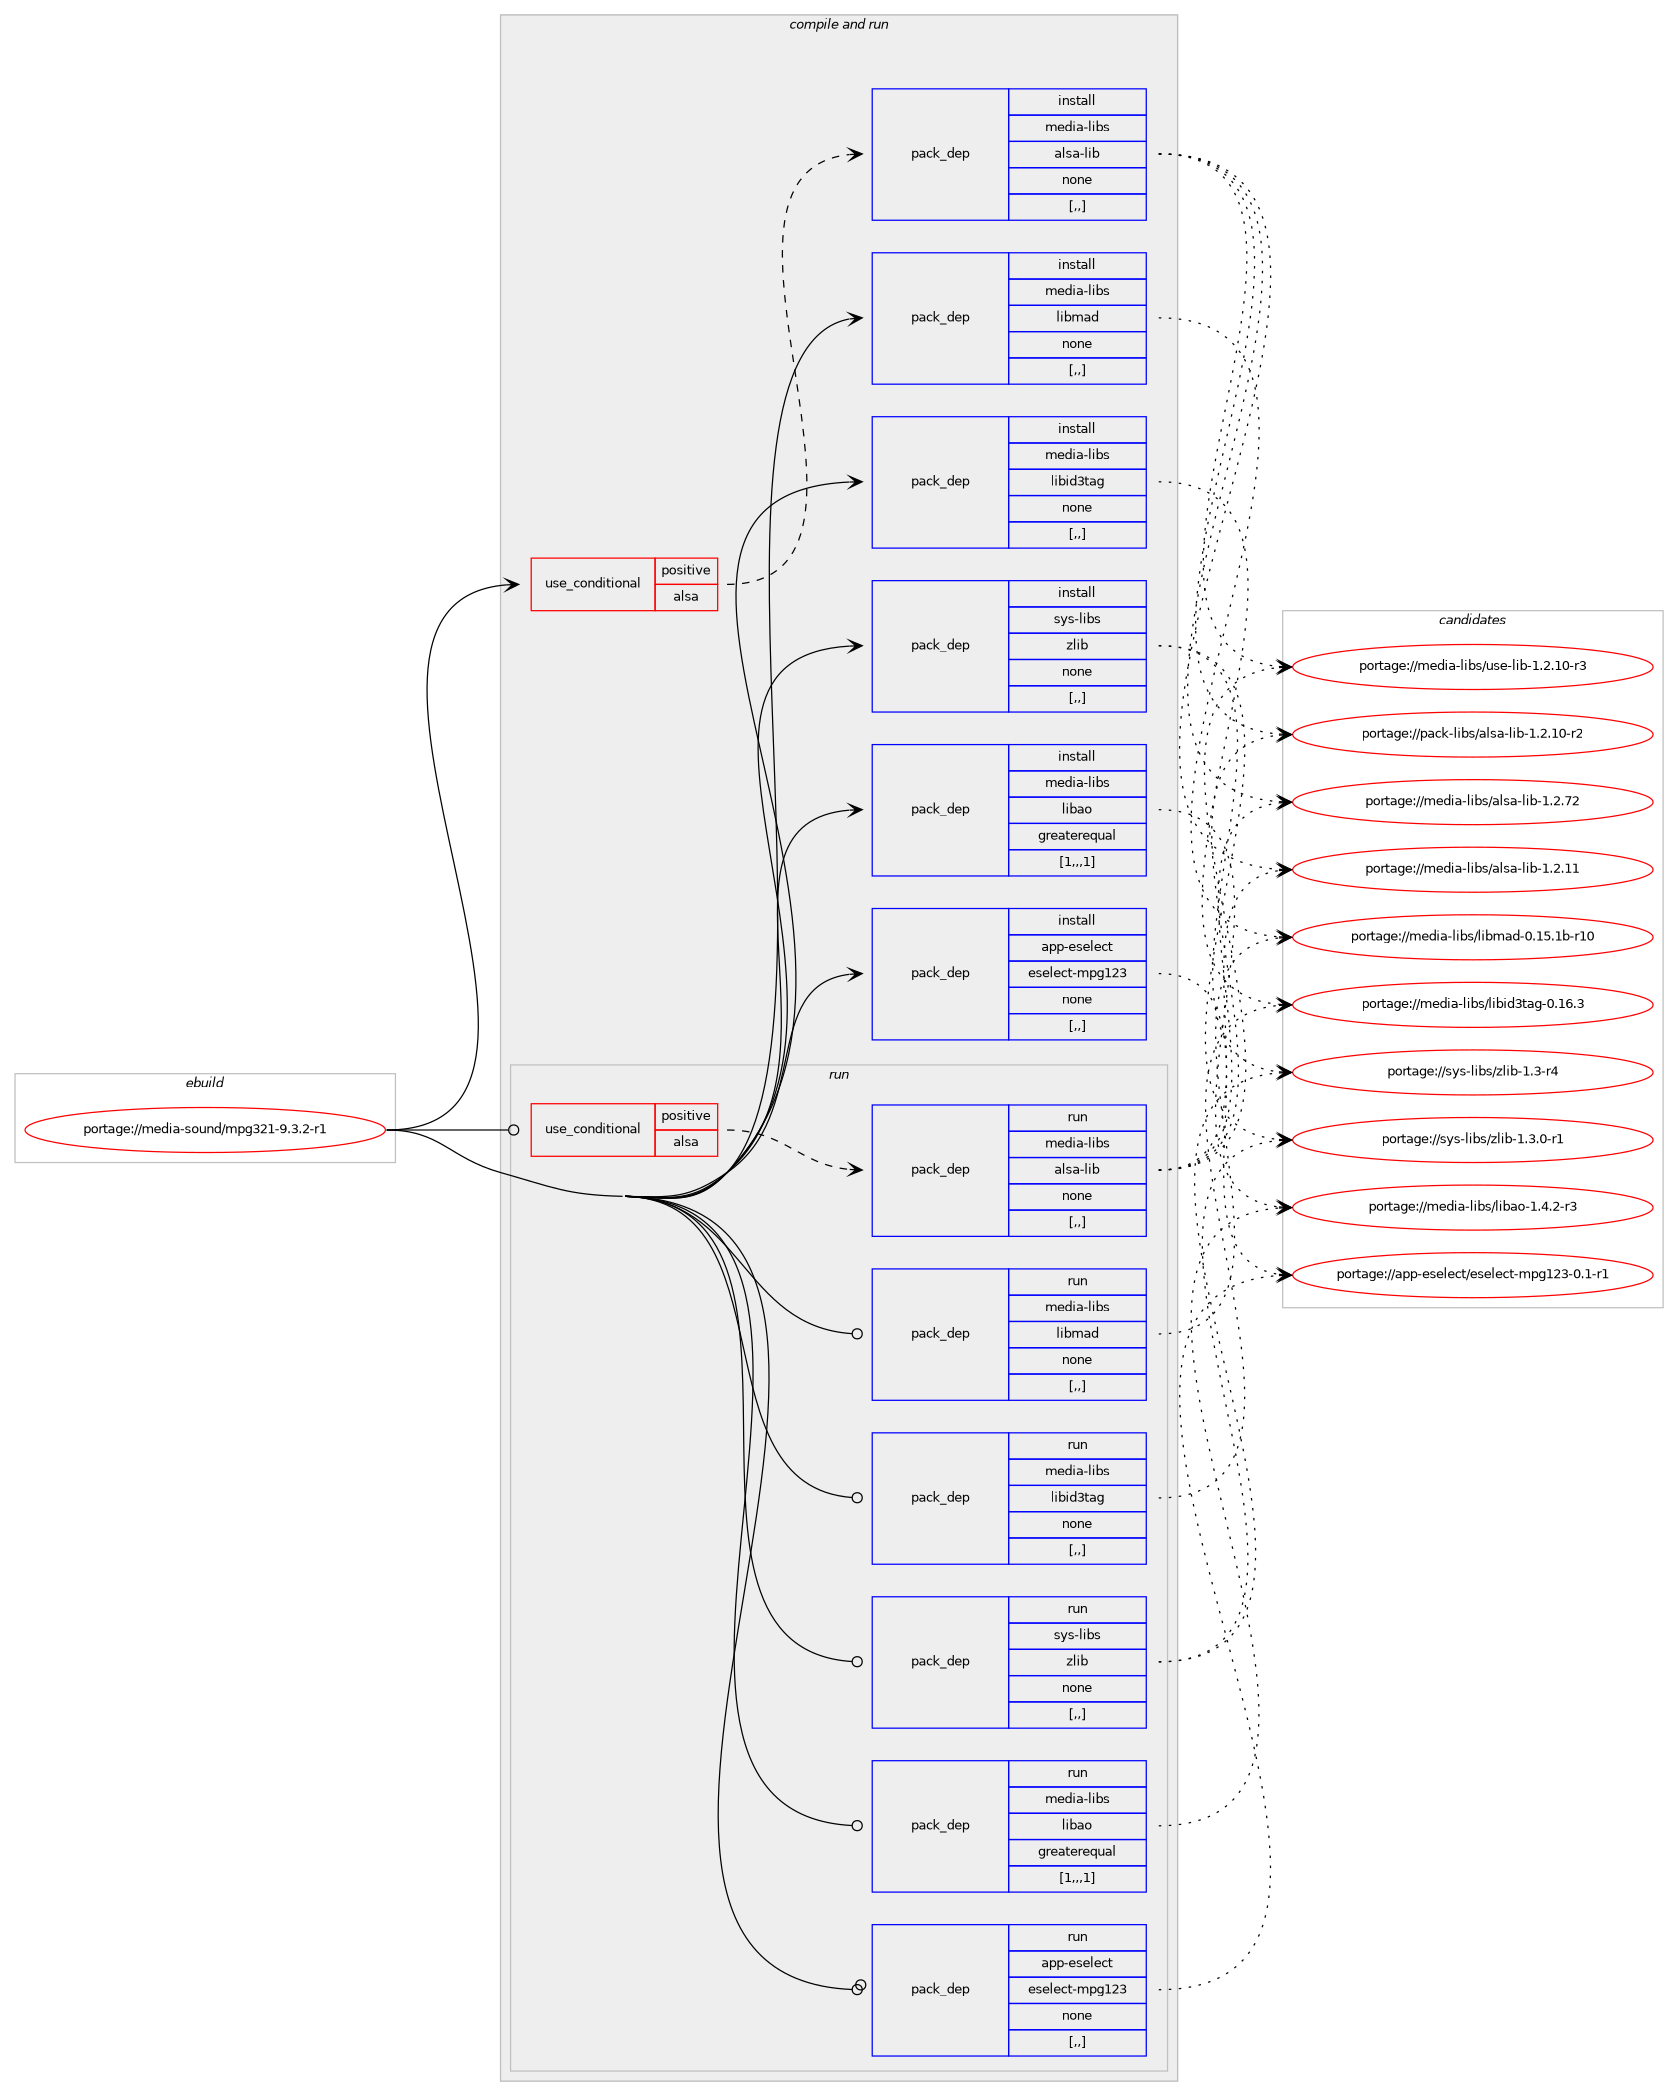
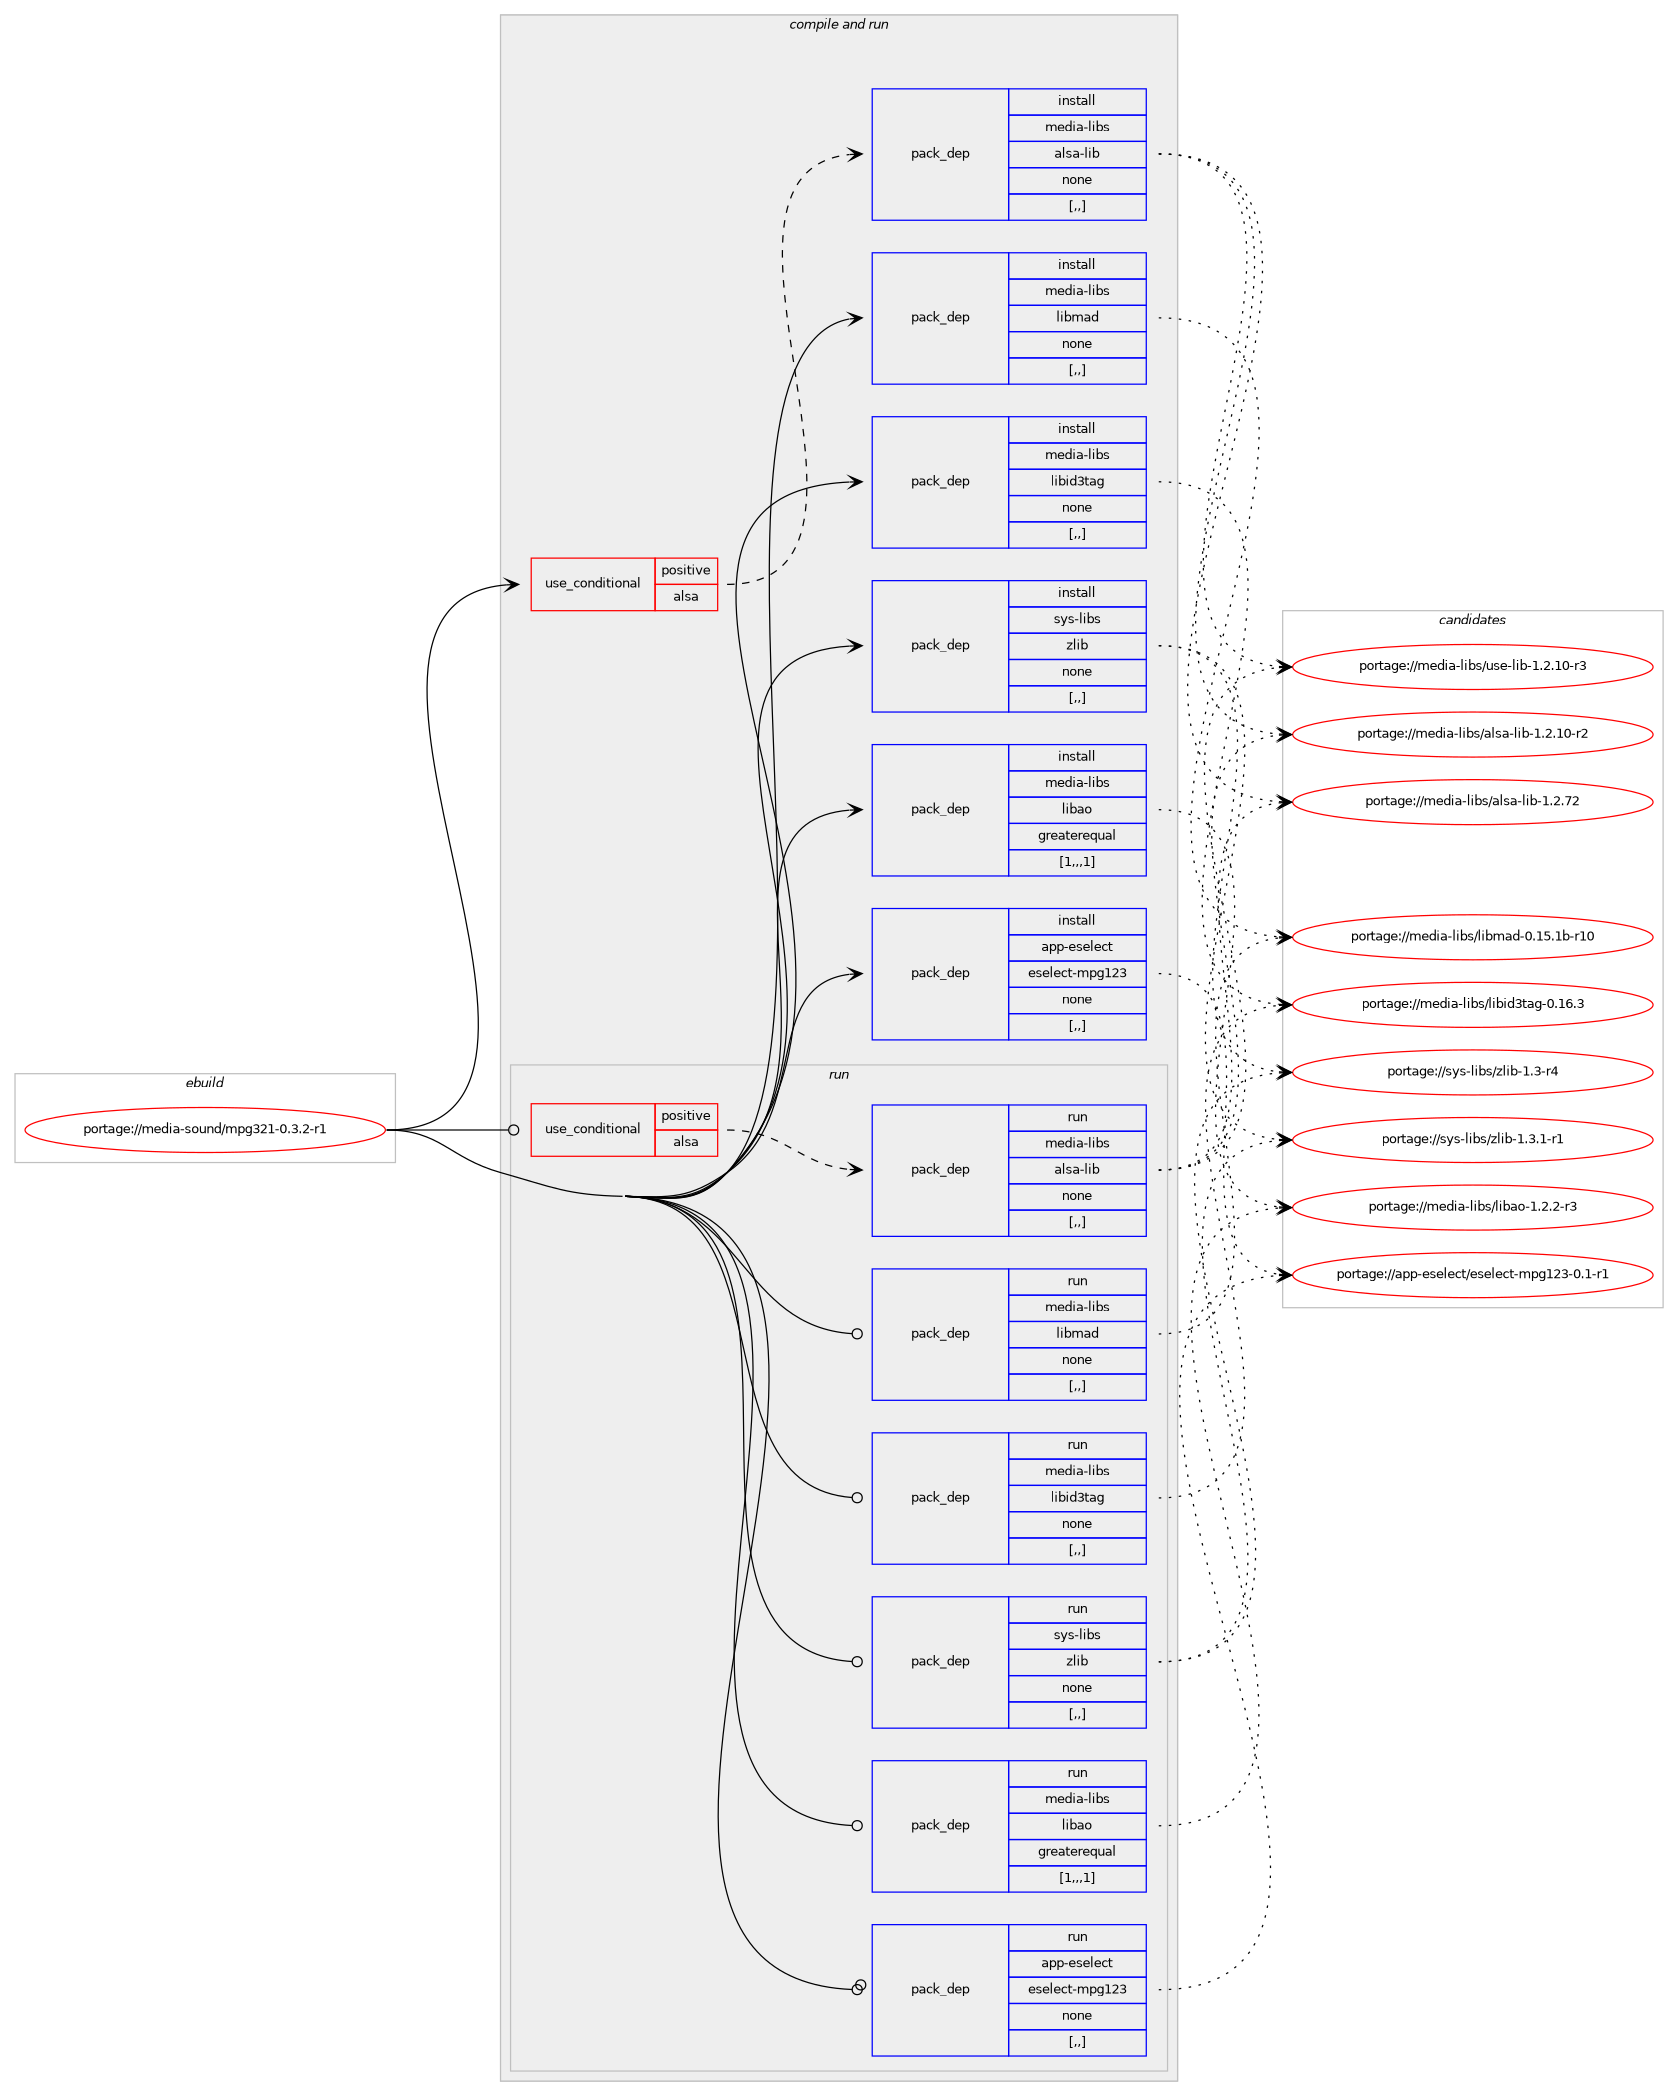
(1473, 735) -> (1473, 735)
(1473, 870) -> none
(205, 1130) -> (205, 1130)
(1473, 1140) -> (1473, 1140)
(1473, 1208) -> (1473, 1208)
